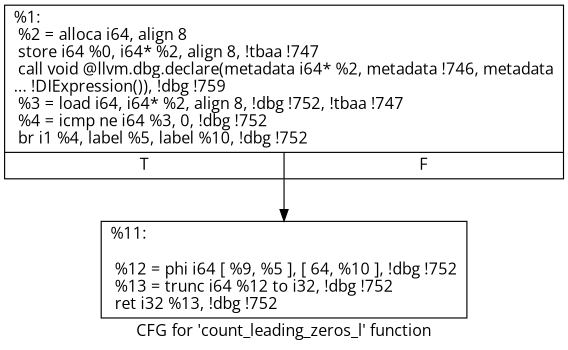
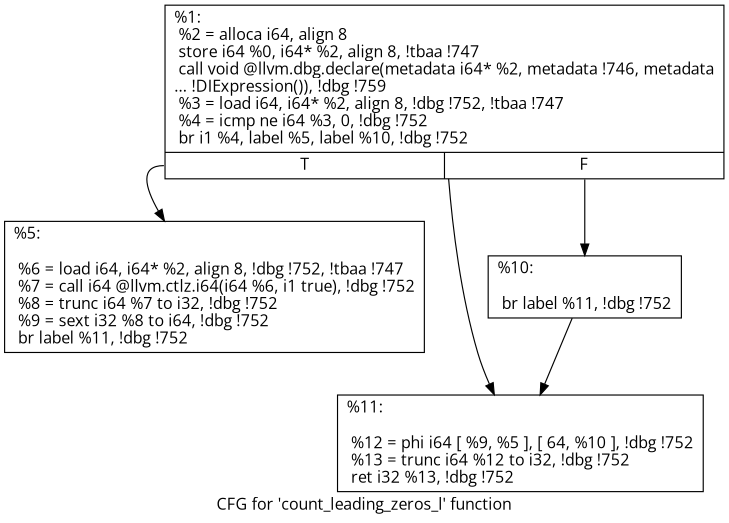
none -> (214, 287)
none -> (585, 287)
